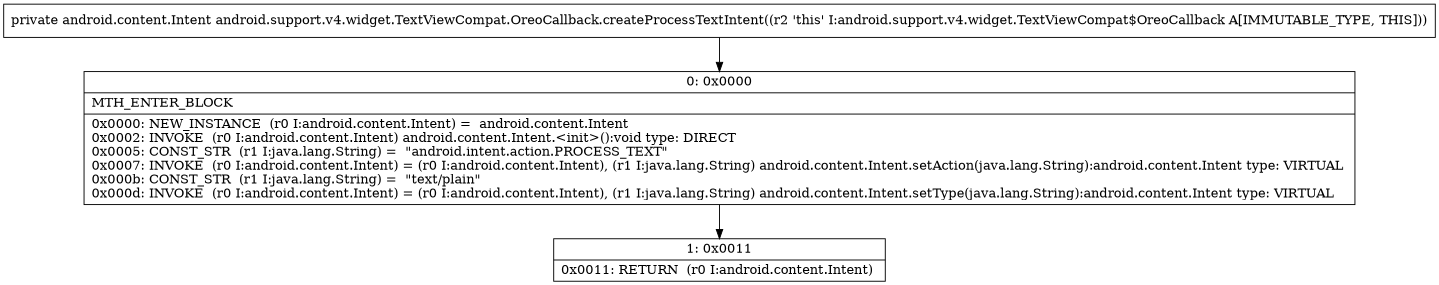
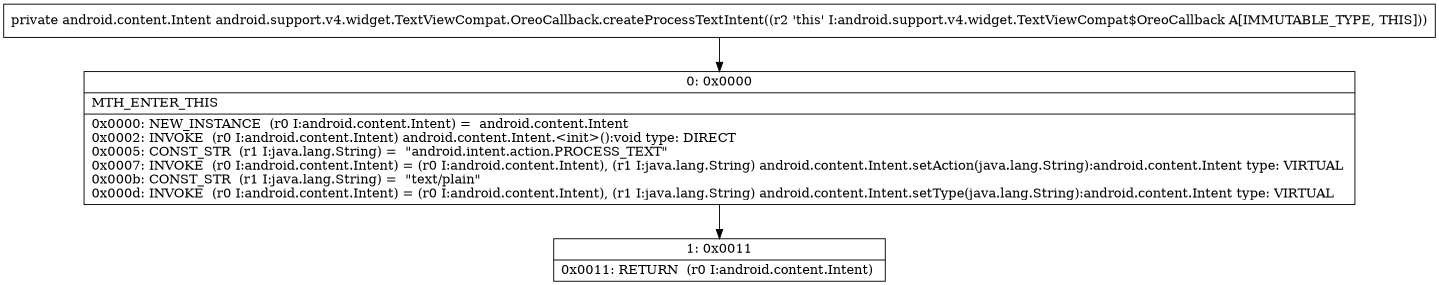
(163, 103) -> (155, 103)
